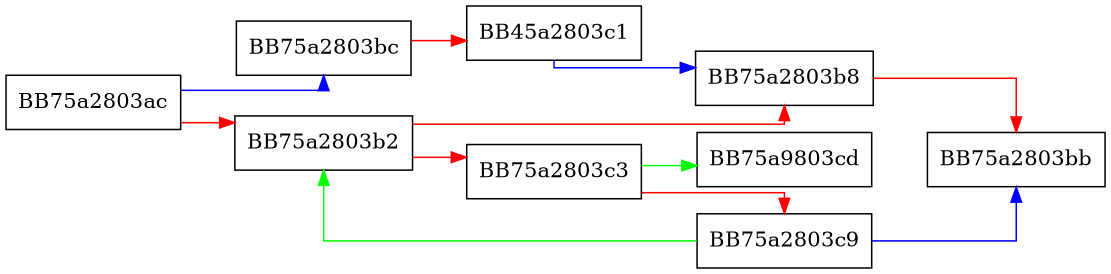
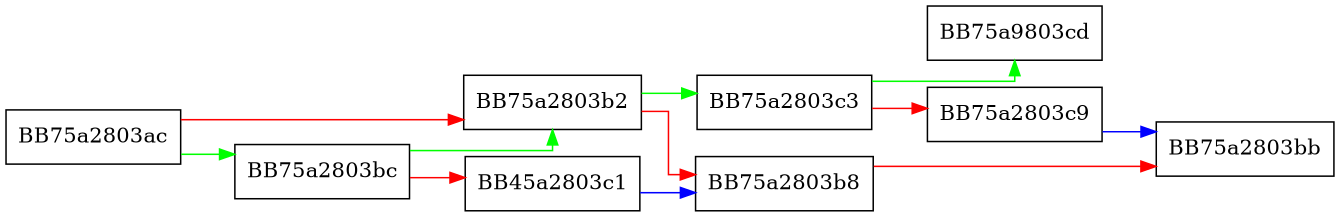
(253, 90) -> (200, 154)
(432, 157) -> (662, 93)
(482, 241) -> (484, 151)
